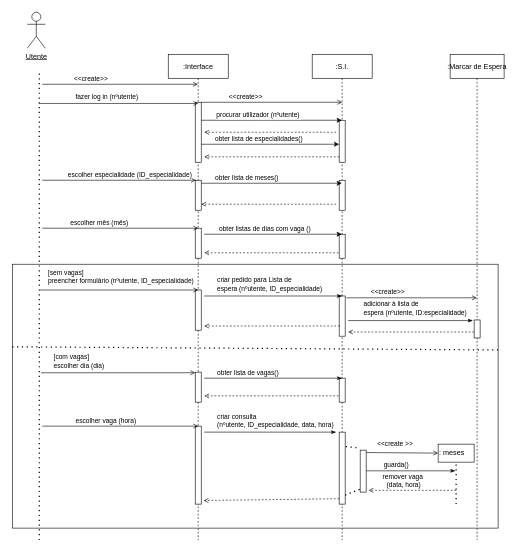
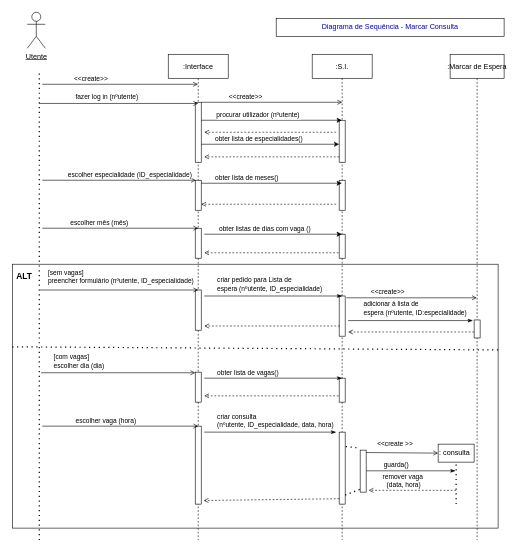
none -> (390, 27)
none -> (24, 276)
(452, 453) -> (457, 453)
